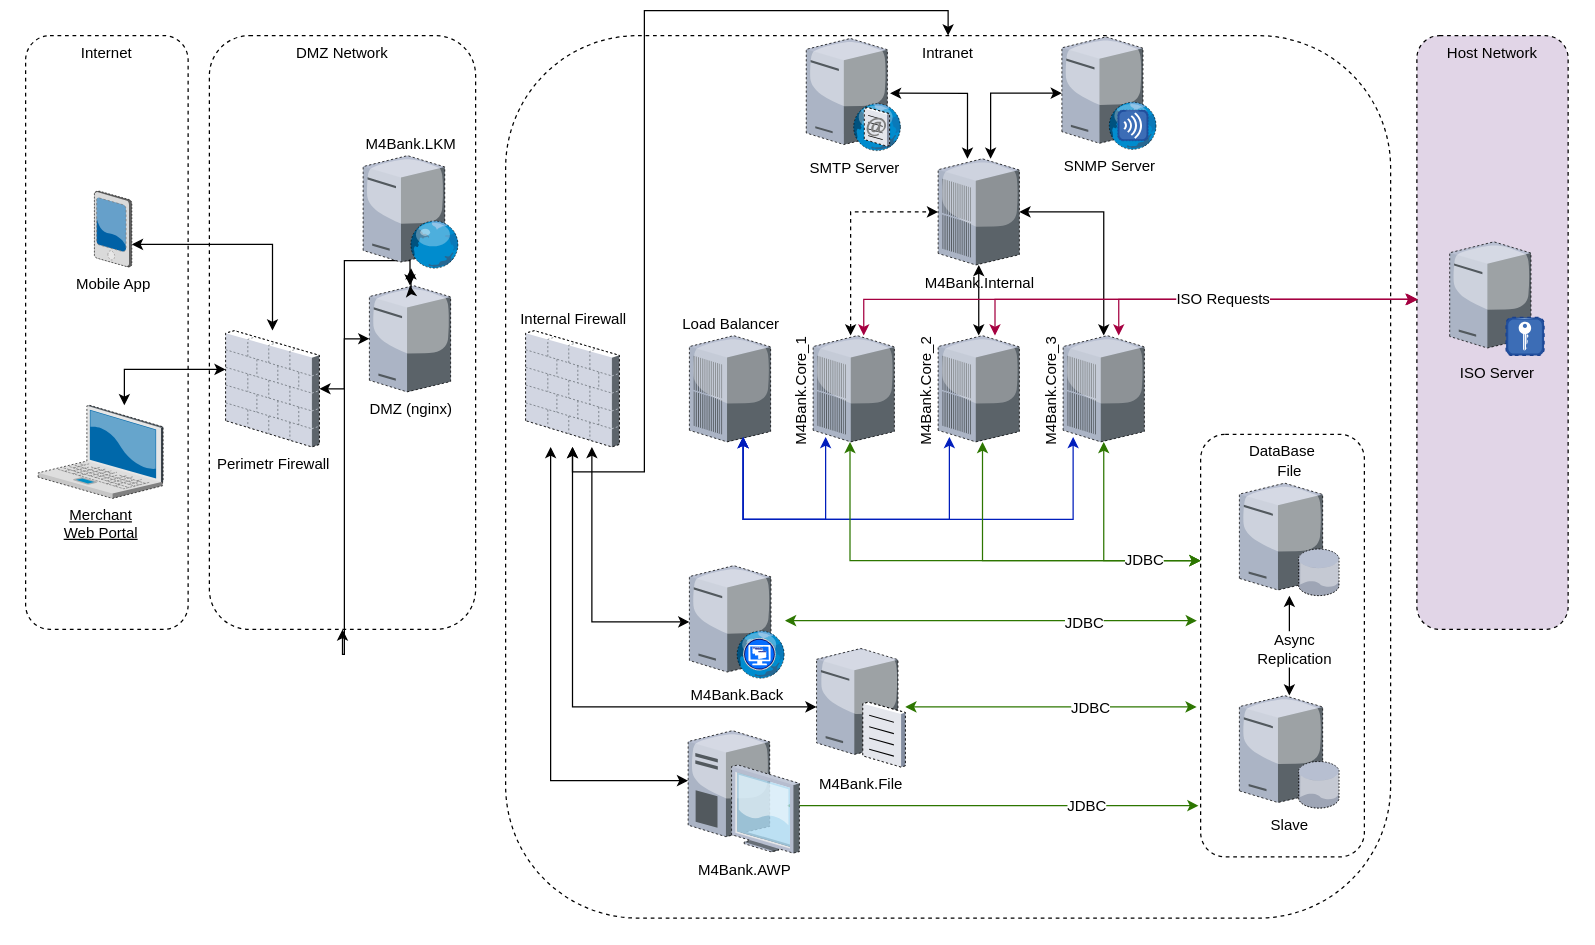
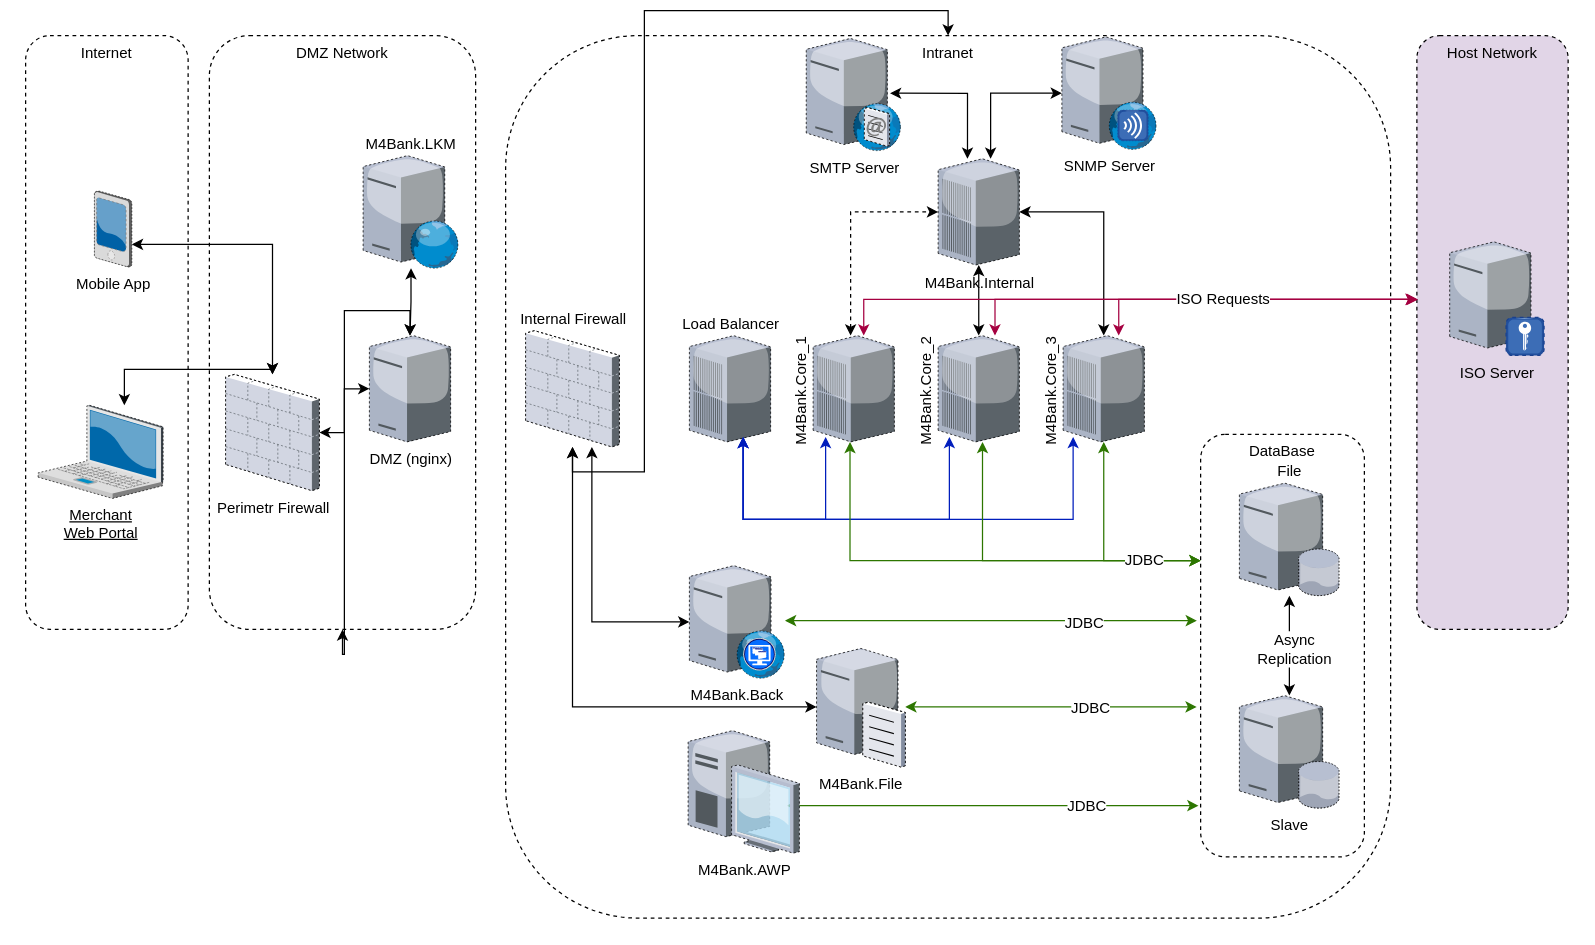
(410, 339) -> (410, 389)
(273, 389) -> (273, 433)
(551, 682) -> none
